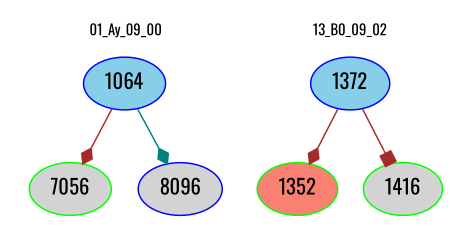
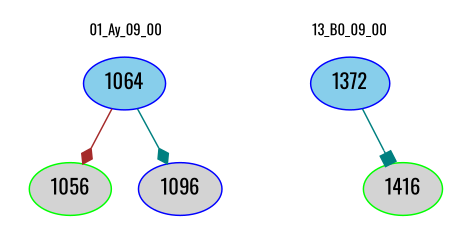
(350, 32) -> (350, 32)
(373, 130) -> (373, 130)
(70, 189) -> (70, 189)
(180, 189) -> (180, 189)
(297, 189) -> none
